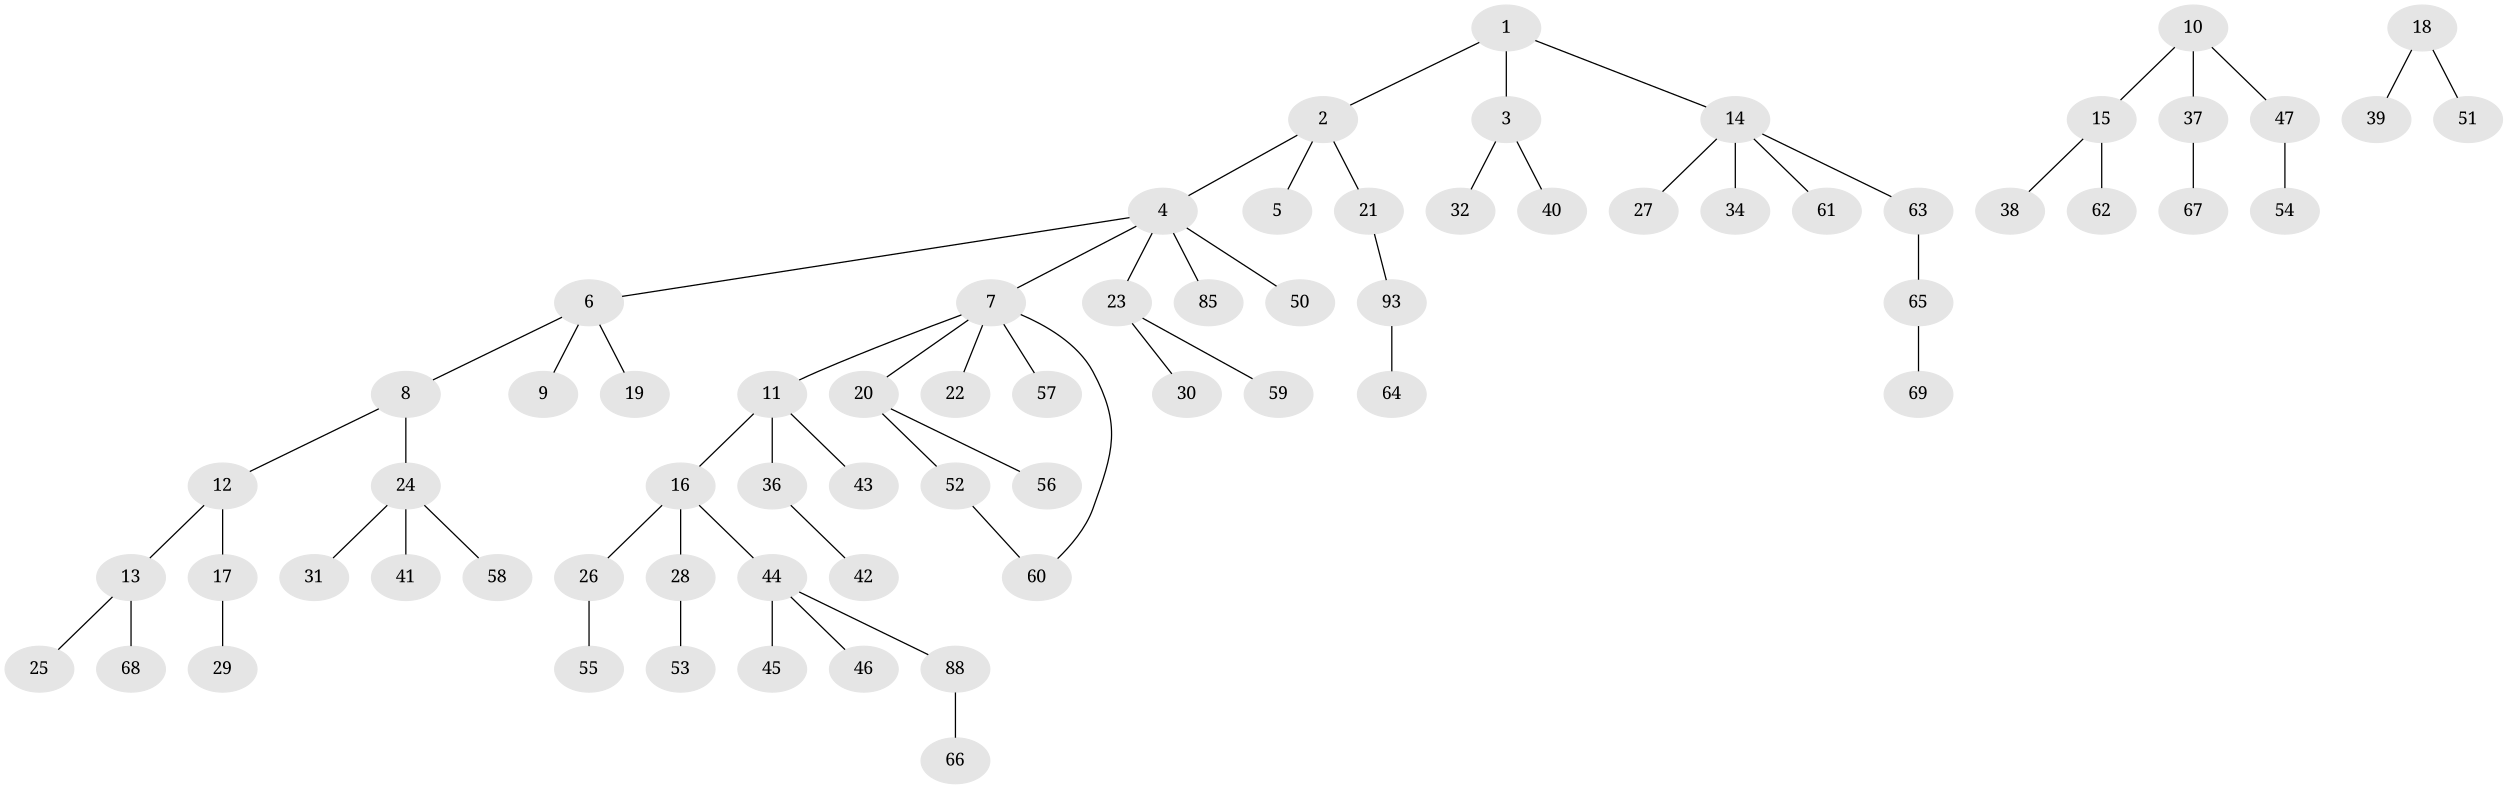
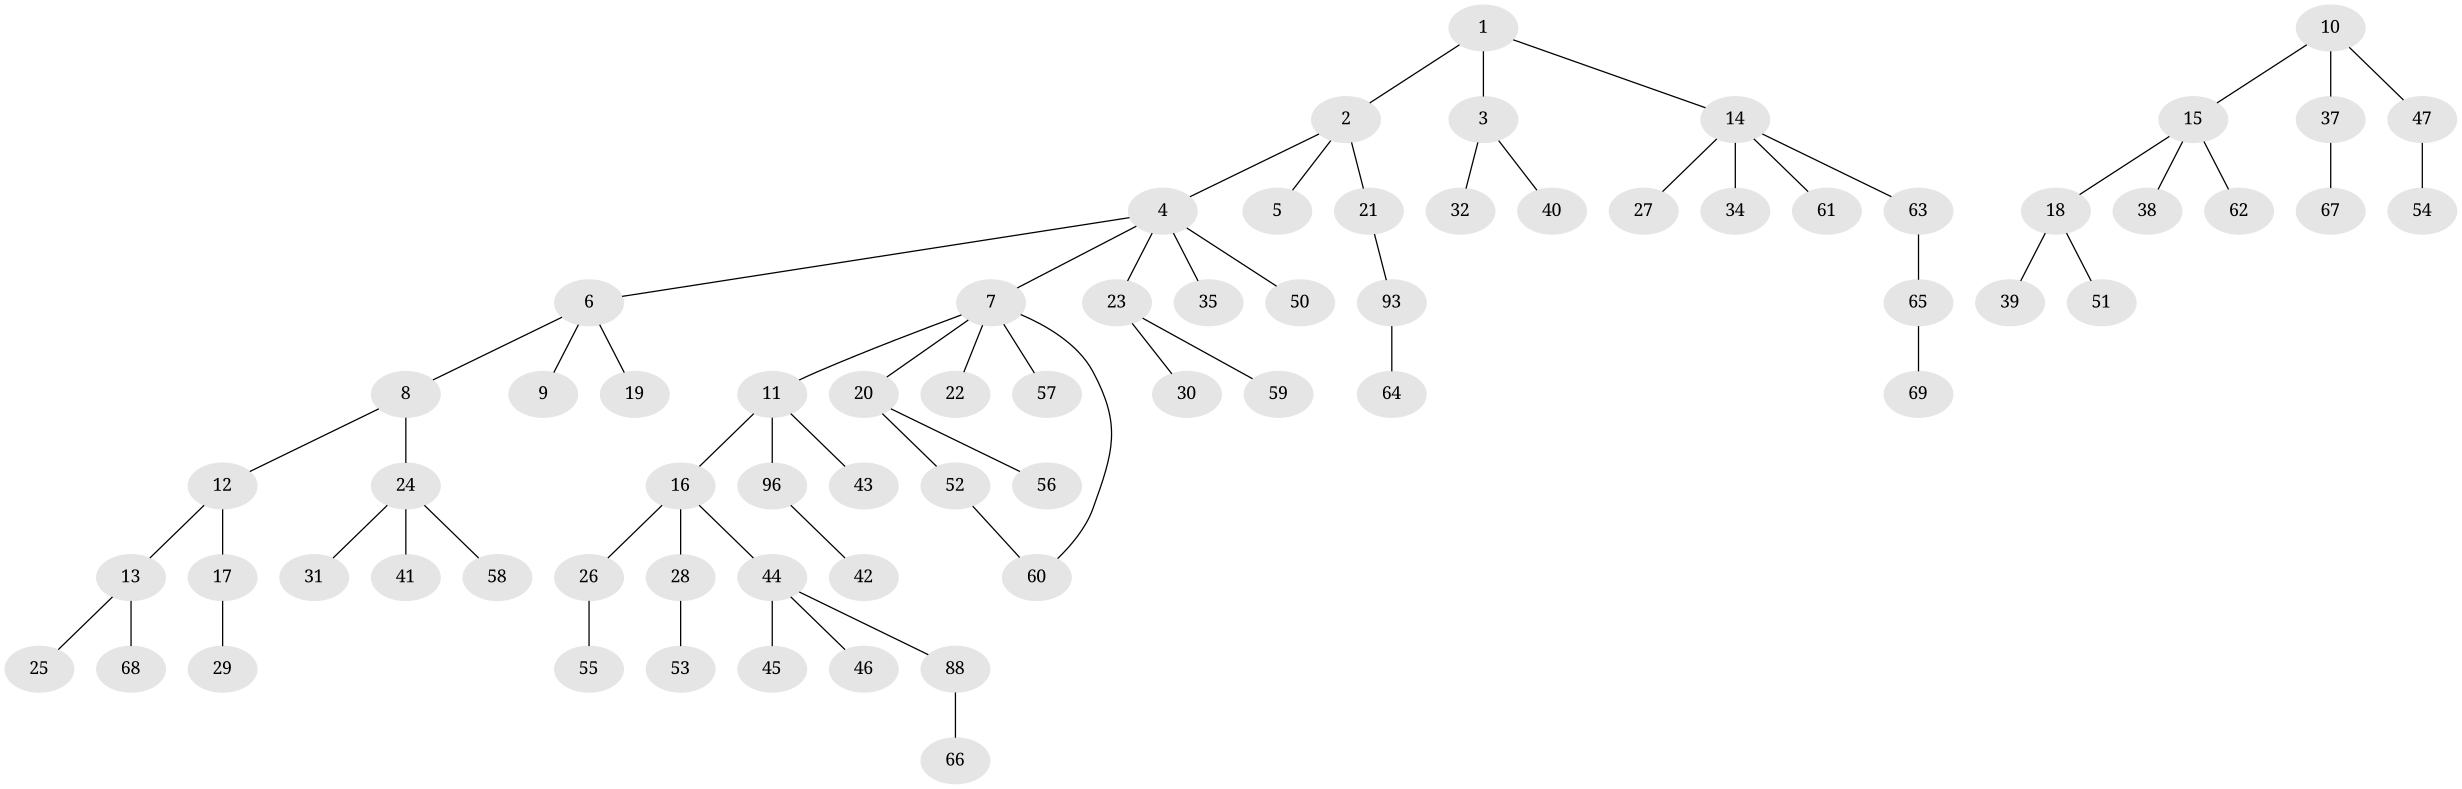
none -> (2124, 165)
(1209, 303) -> (1209, 303)
(772, 486) -> (772, 486)
